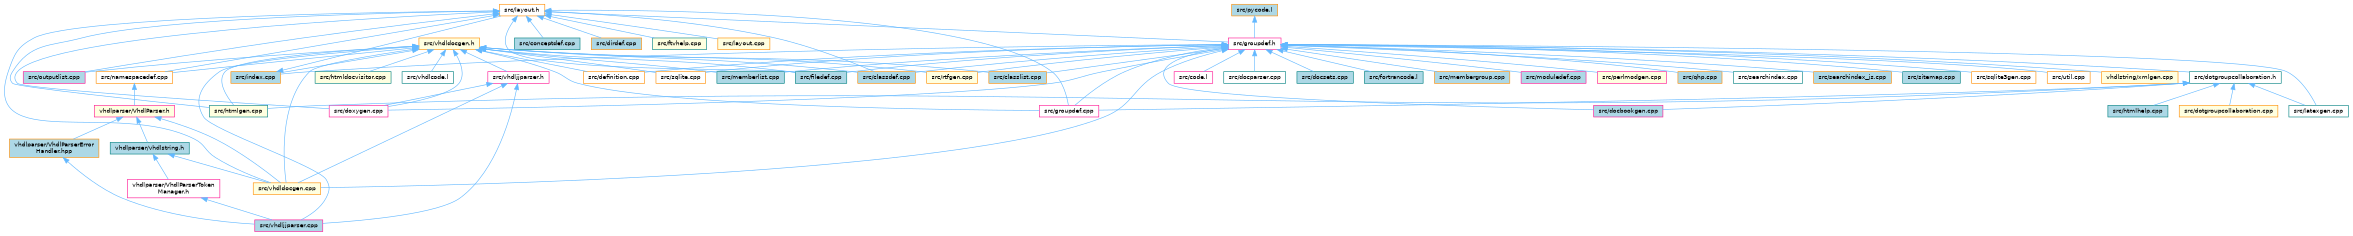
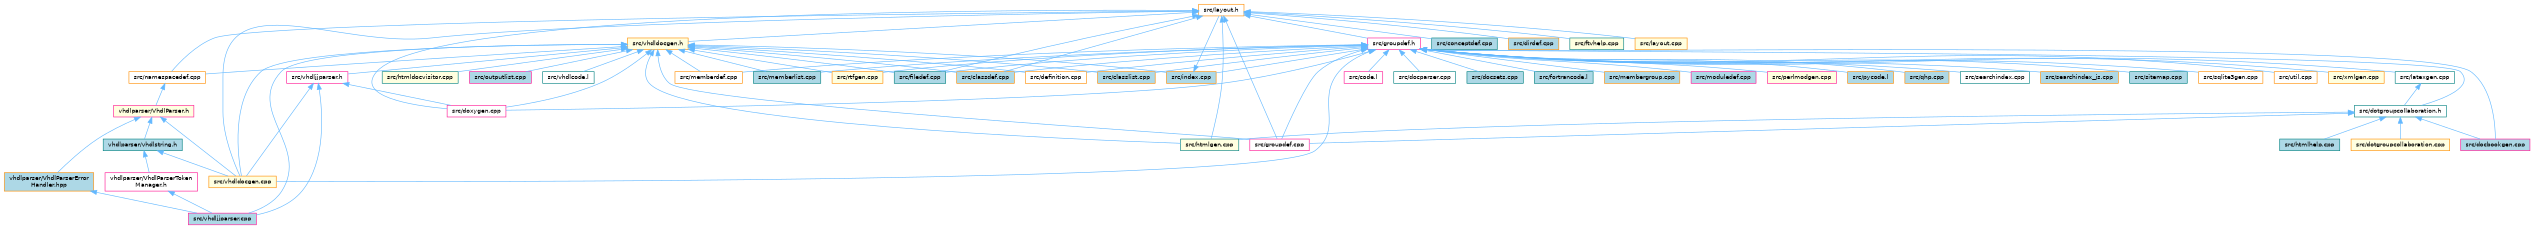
(1255, 30) -> (1637, 60)
(289, 40) -> (940, 27)
(681, 77) -> (709, 77)
(2140, 77) -> (2356, 77)
(2280, 95) -> (2411, 97)
